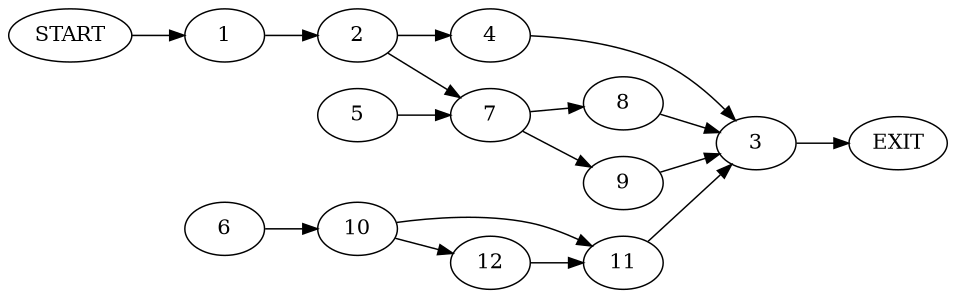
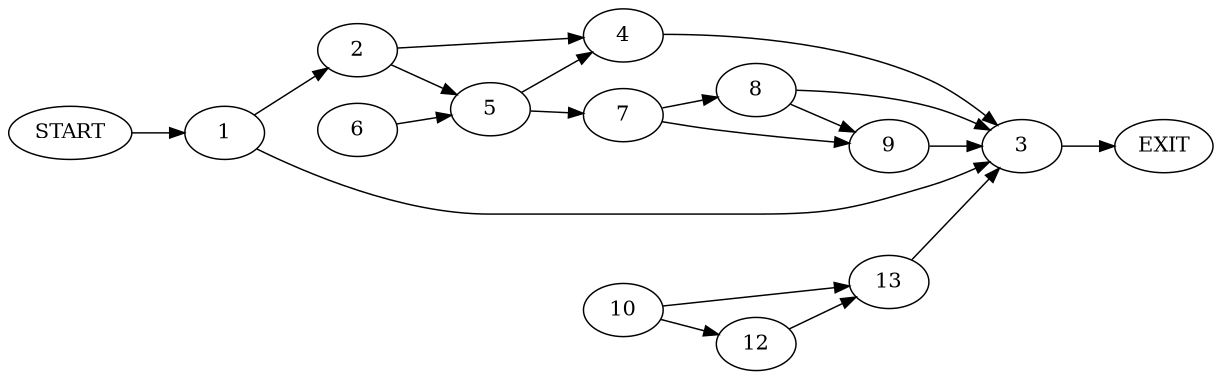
(418, 71) -> (417, 77)
none -> (550, 76)
none -> (816, 115)
none -> (614, 214)
(284, 229) -> (417, 121)
(623, 263) -> (889, 282)
